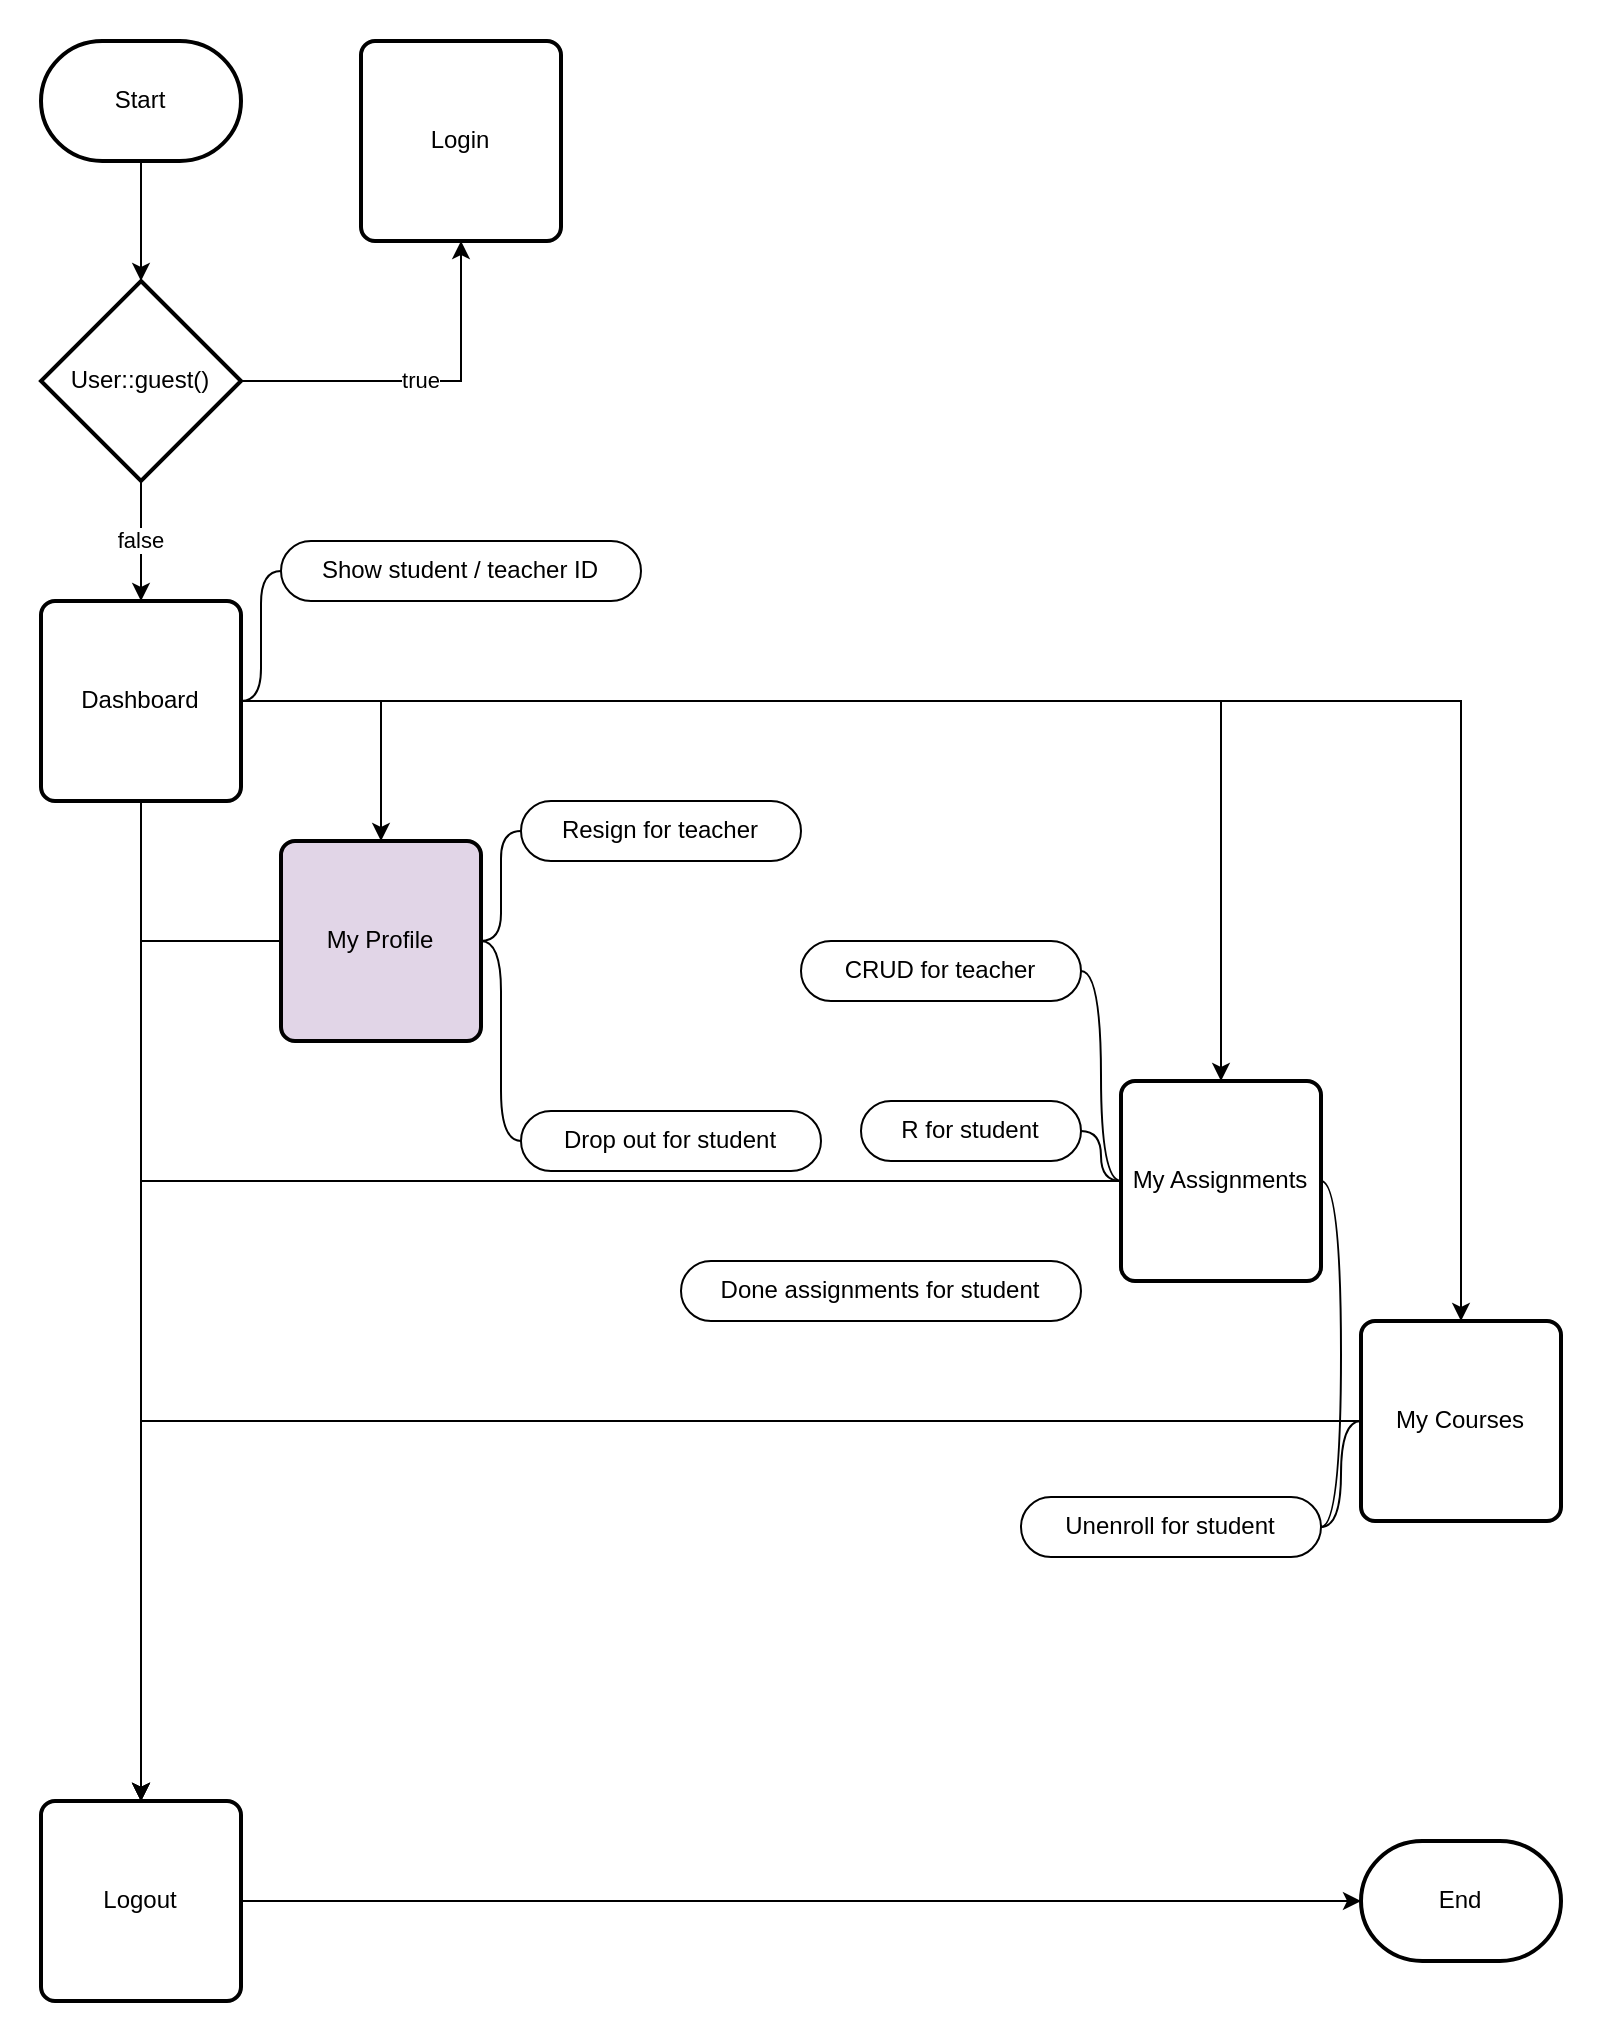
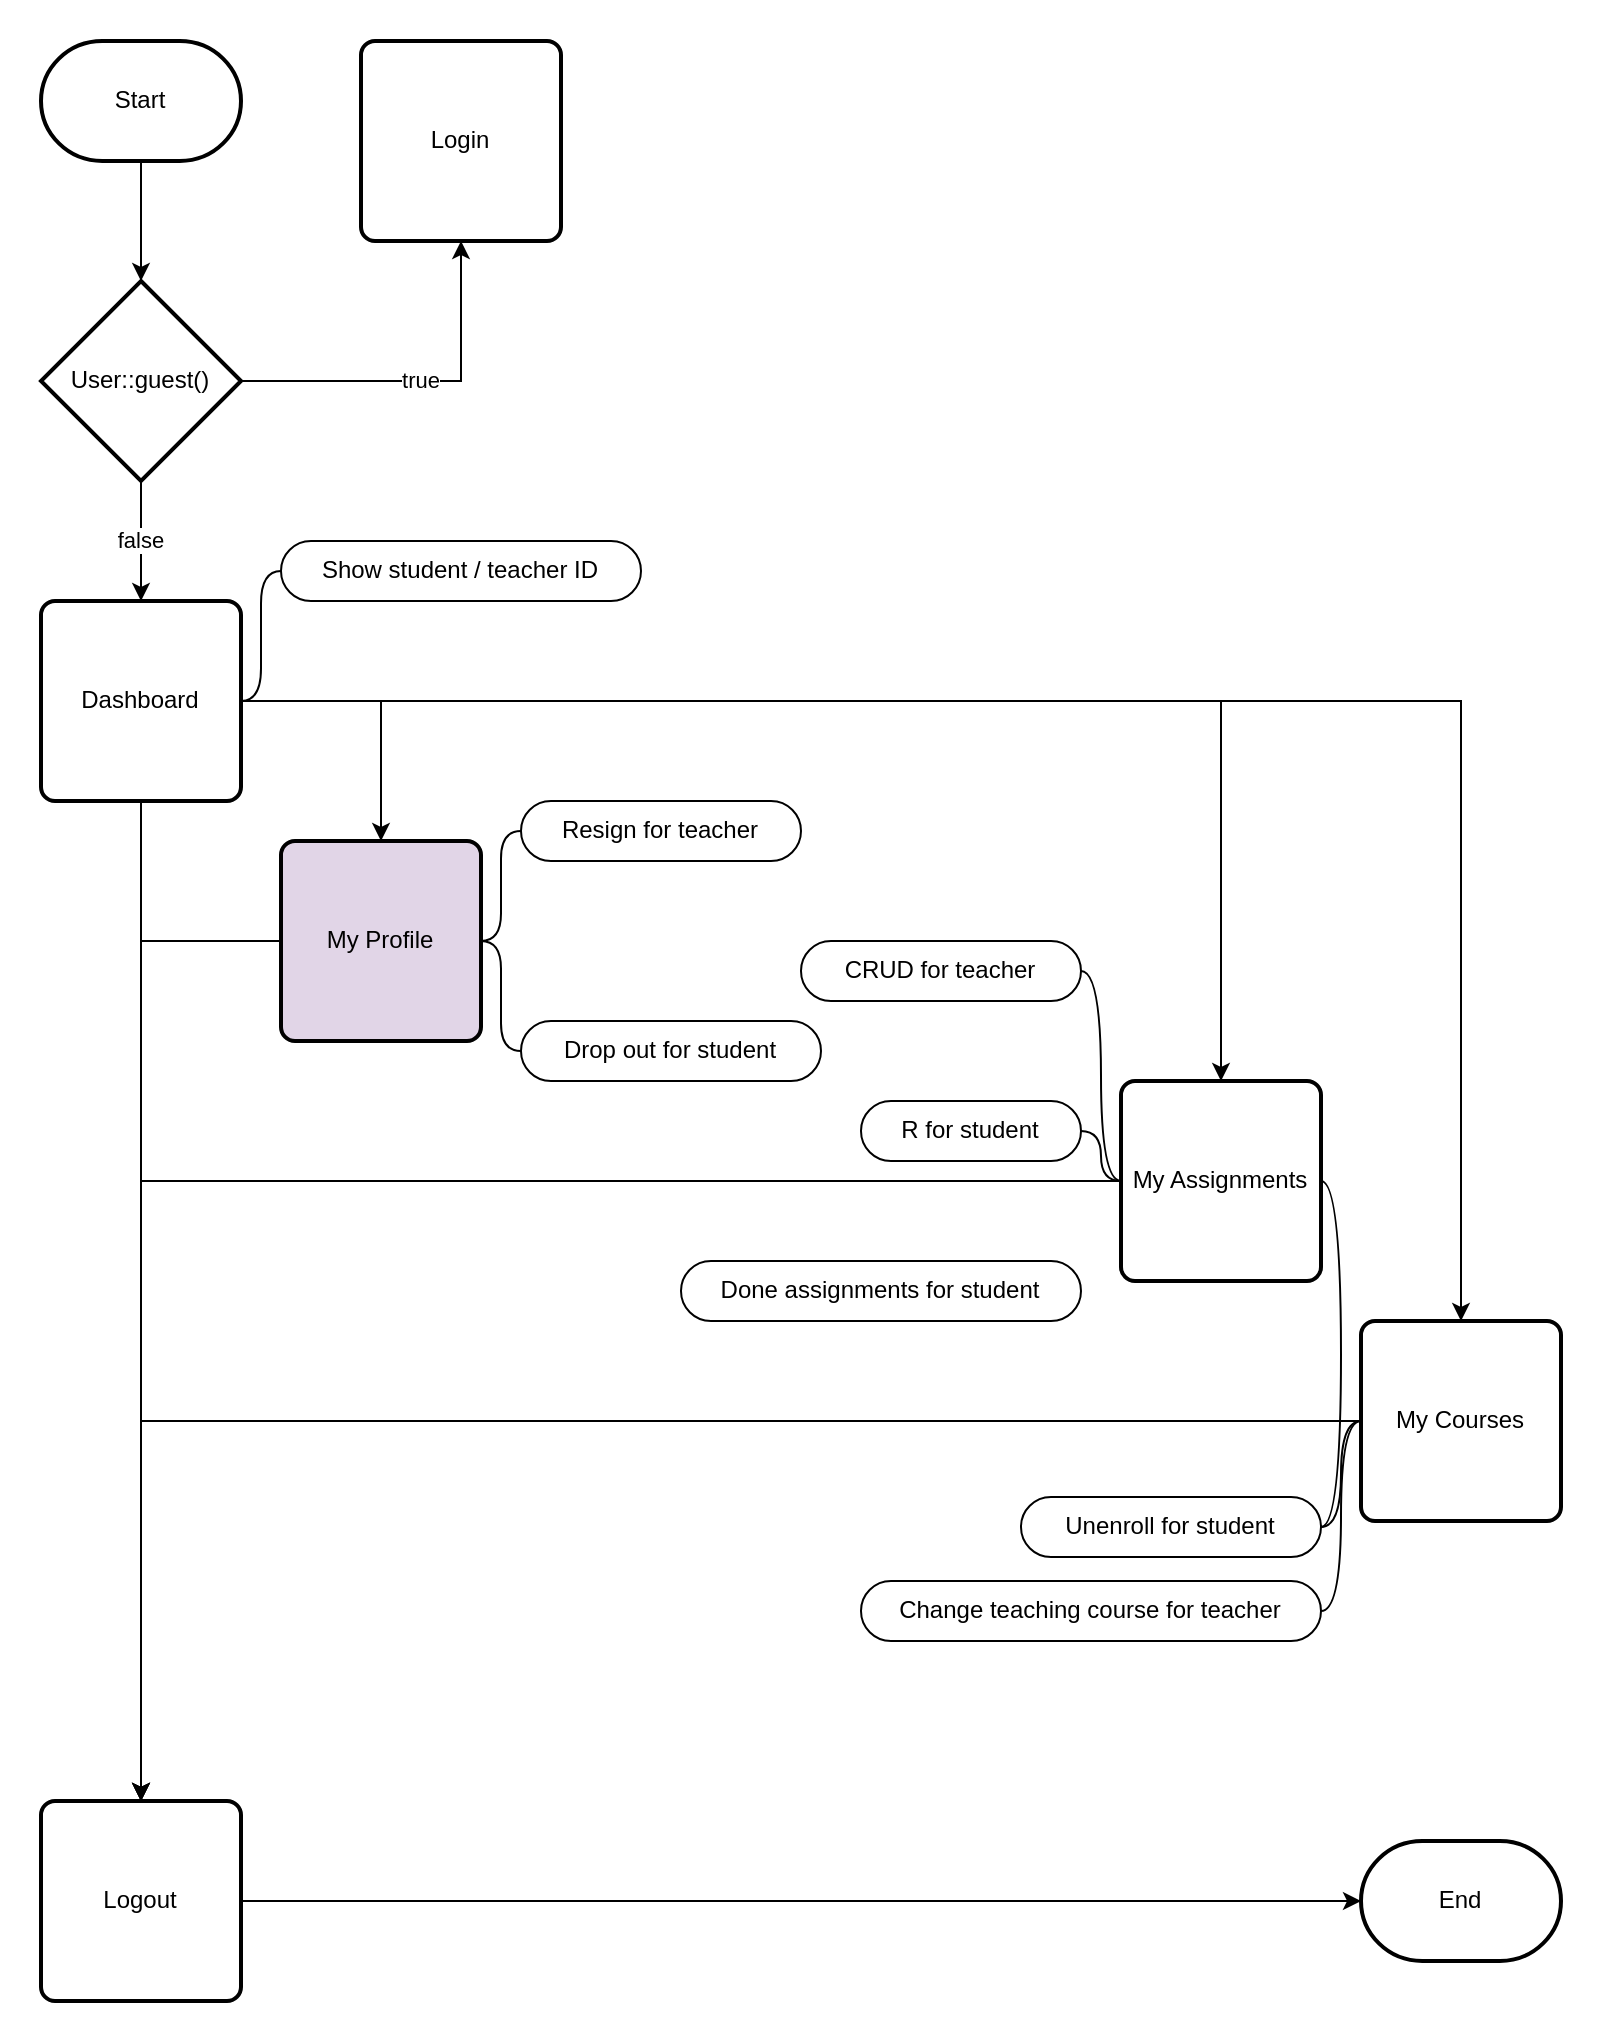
(671, 1141) -> (671, 1051)
none -> (1339, 1560)
none -> (1091, 1611)
